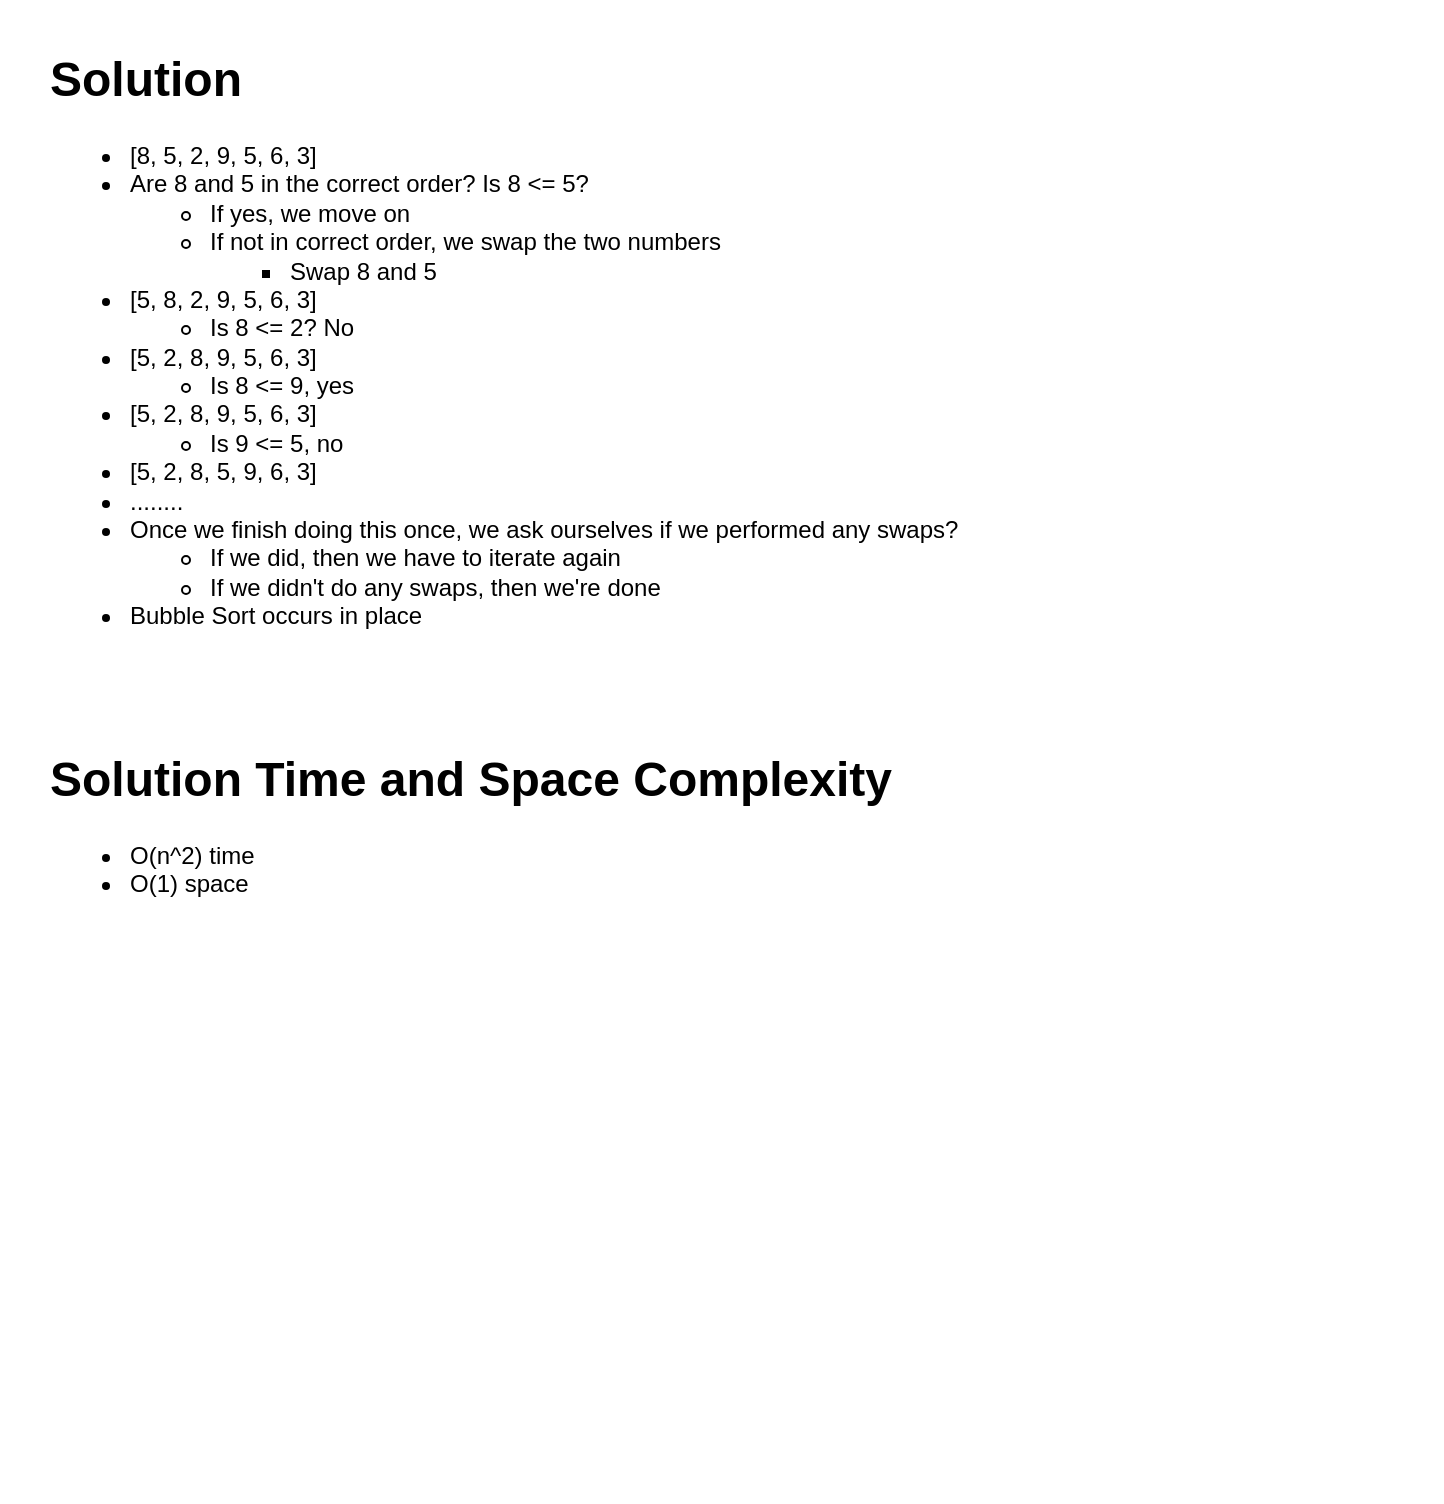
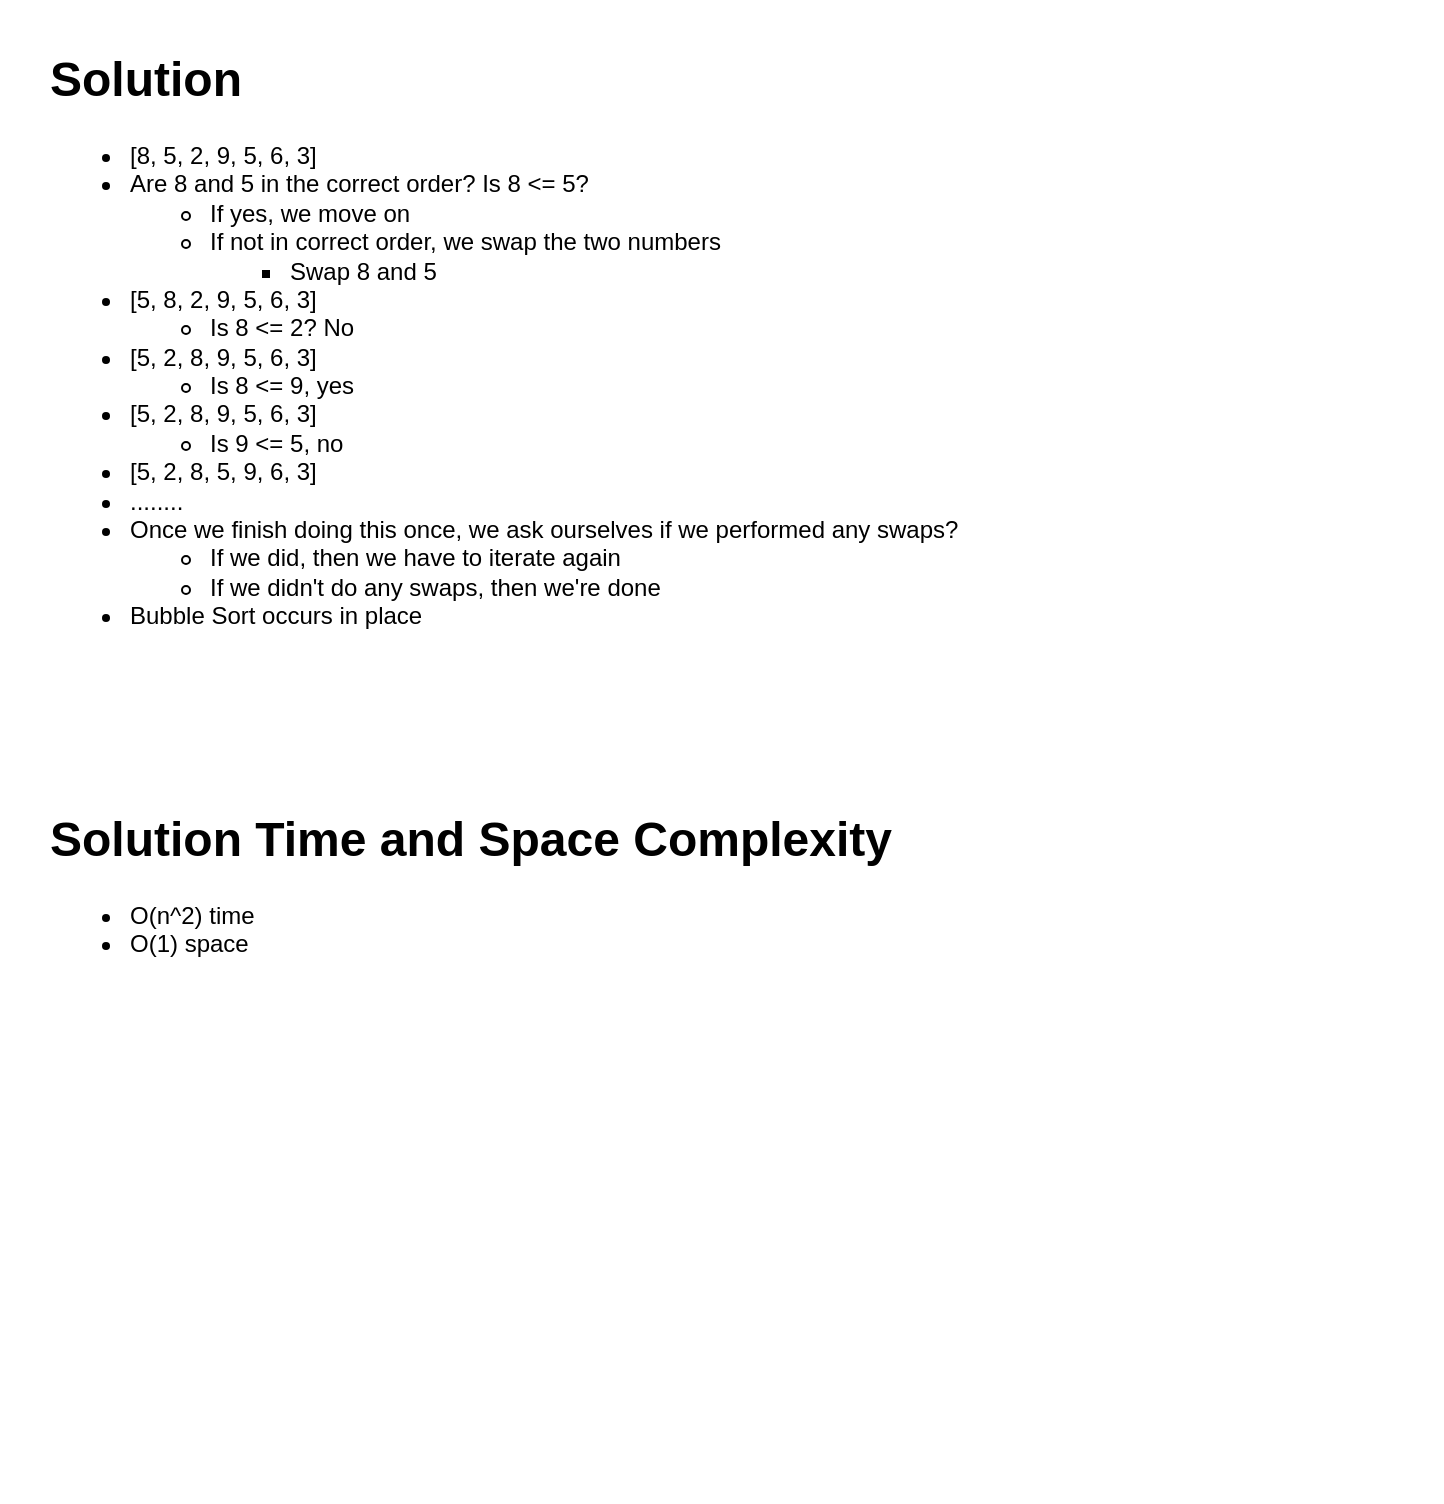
(721, 1071) -> (721, 1131)
